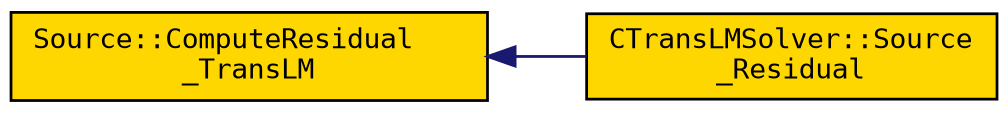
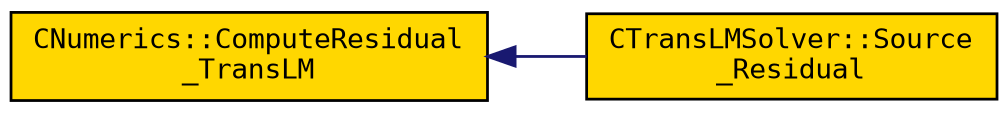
(249, 56) -> (249, 56)
